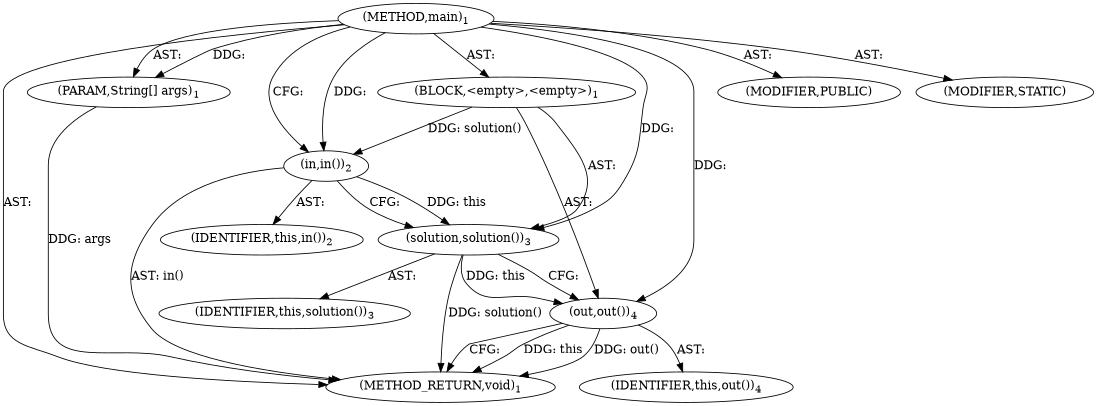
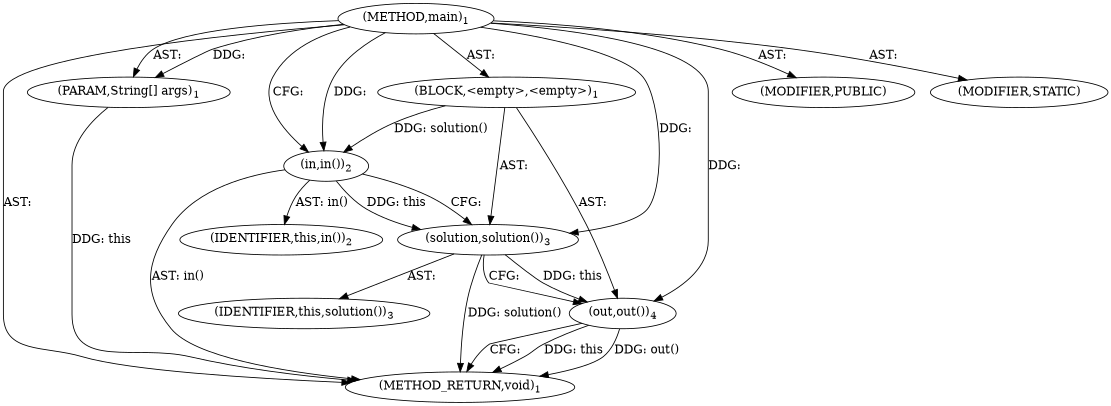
(313, 203) -> (322, 203)
(80, 240) -> (102, 240)
(686, 387) -> none
